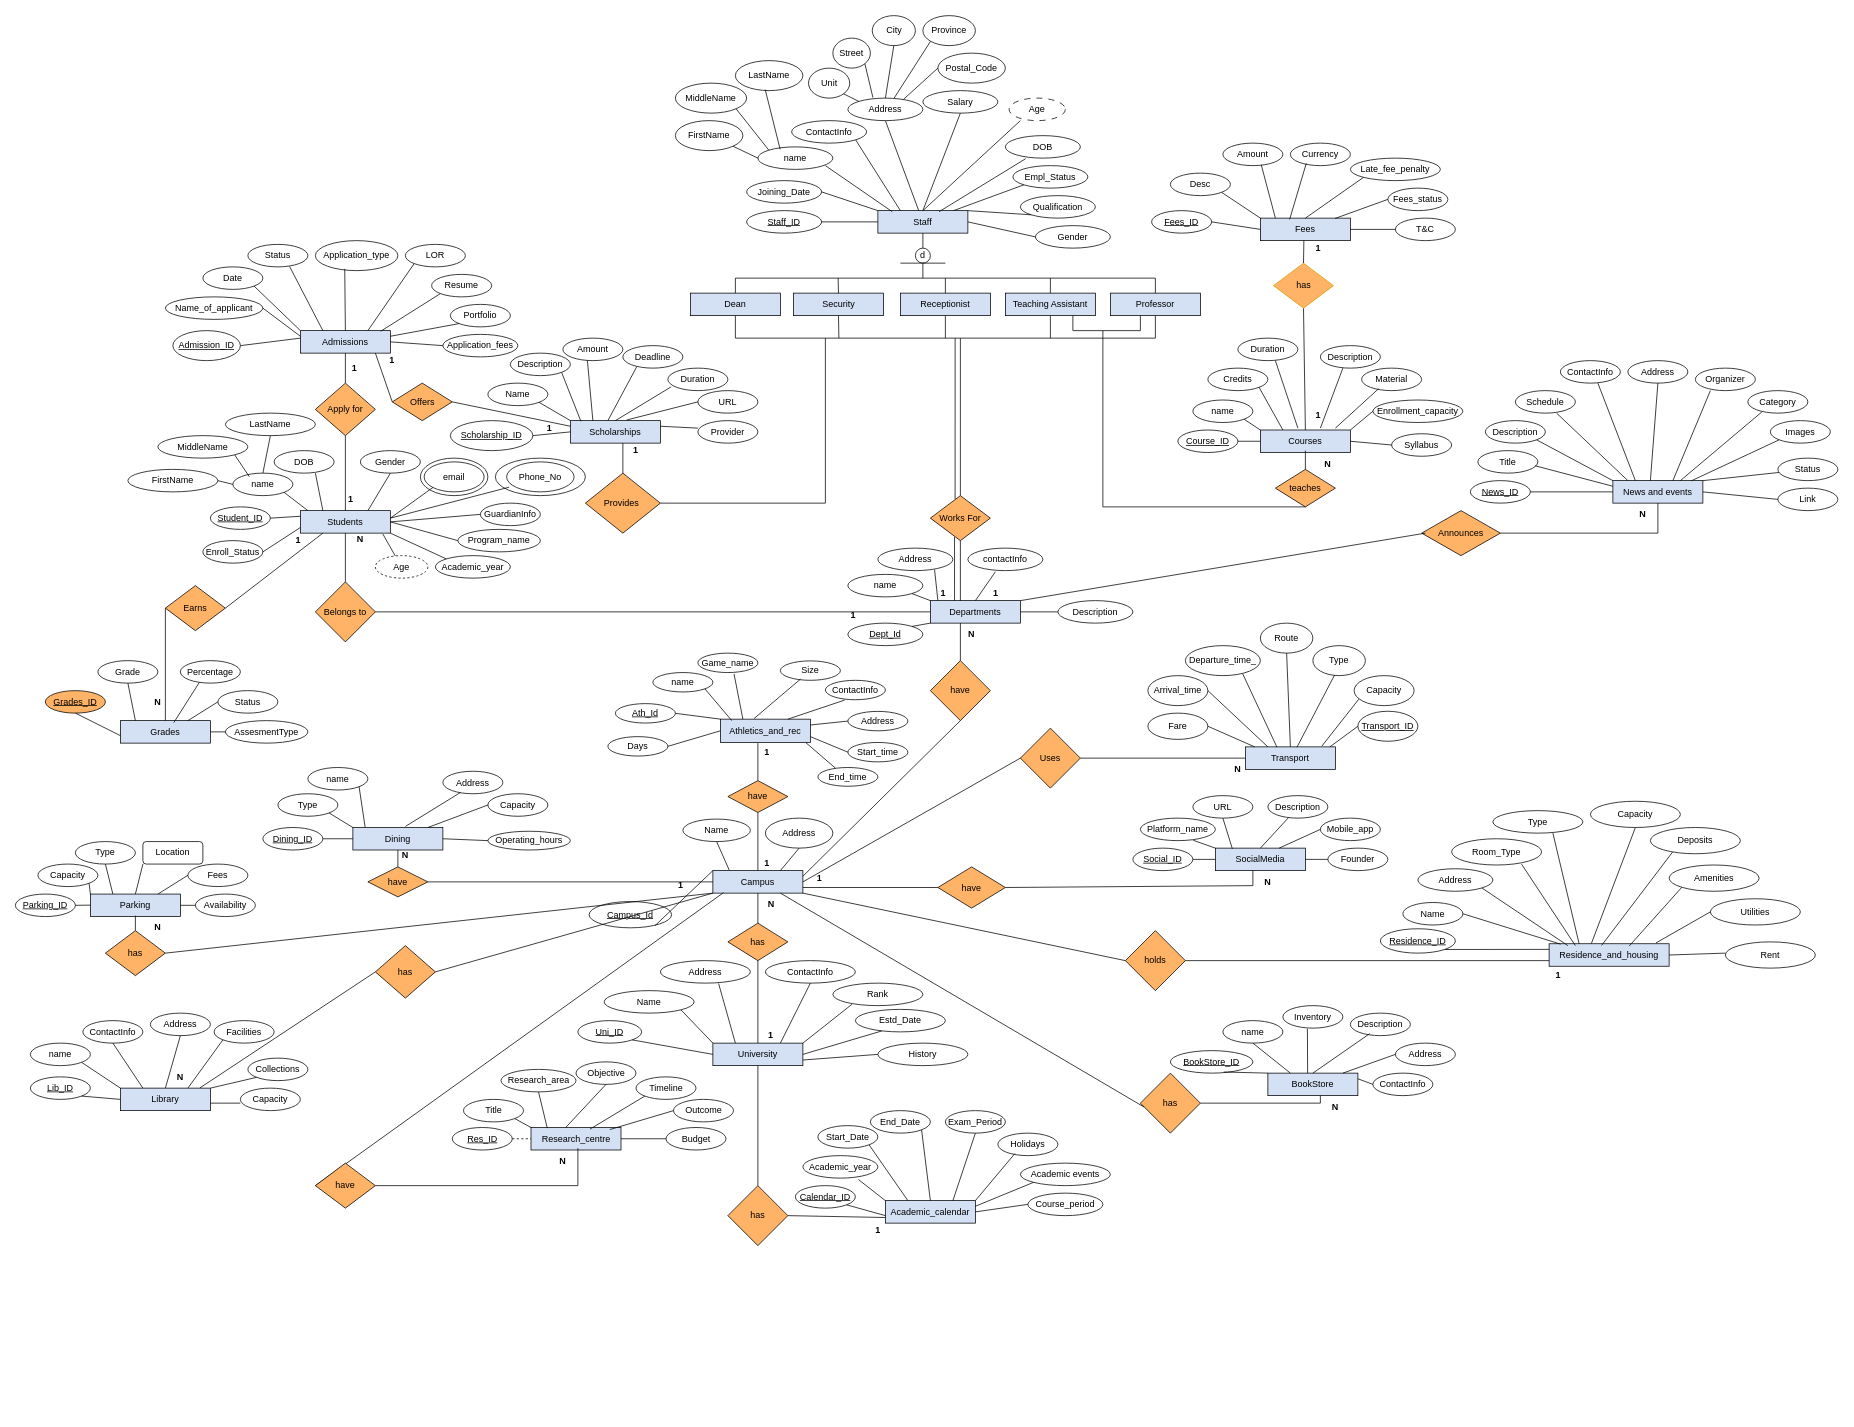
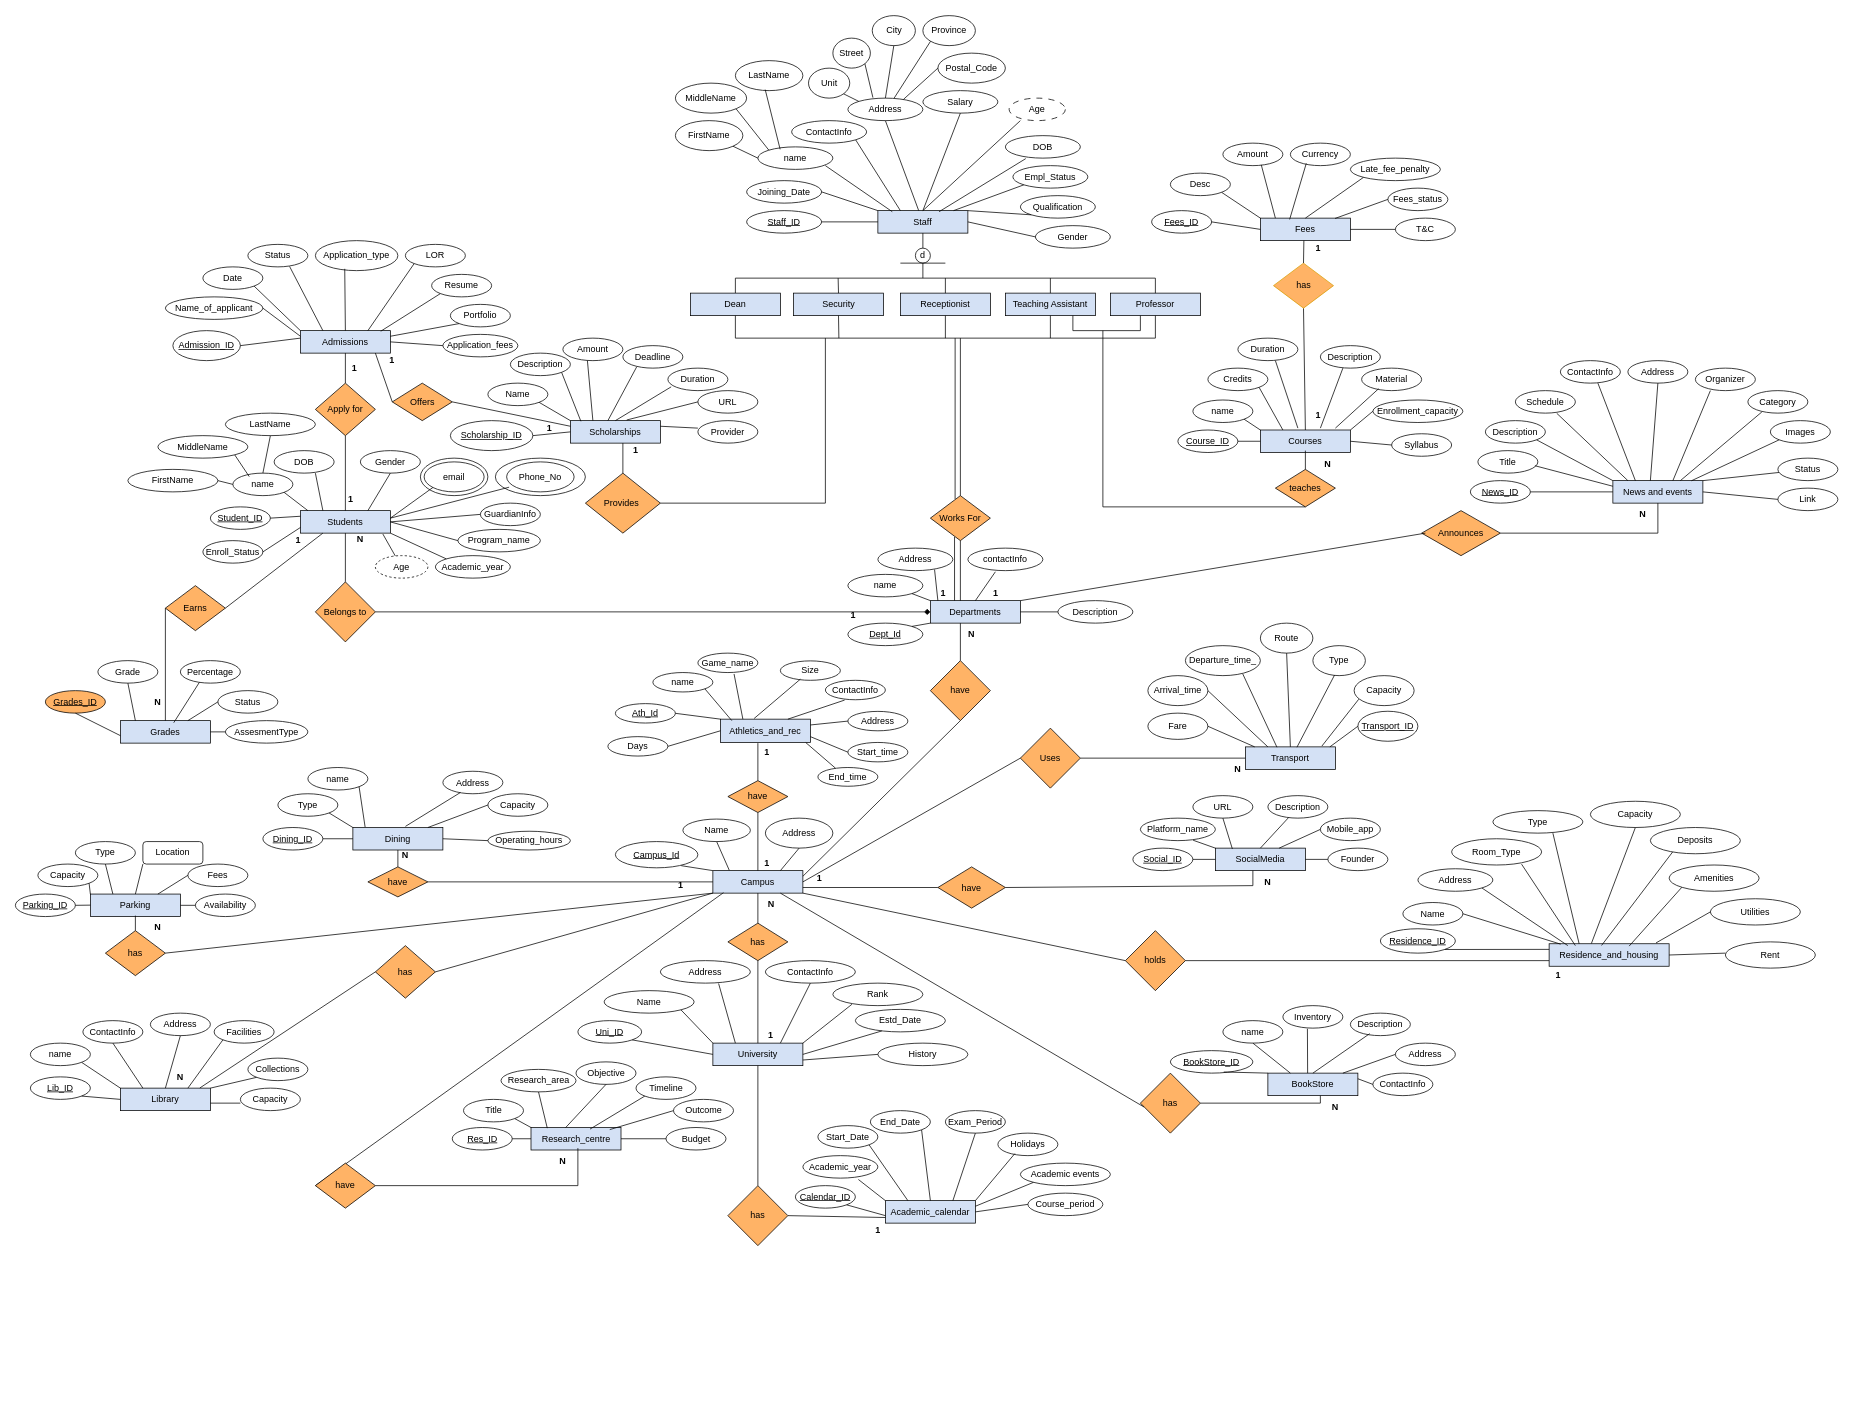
(926, 612) -> (924, 612)
(630, 914) -> (657, 854)
(522, 1139) -> (522, 1139)
